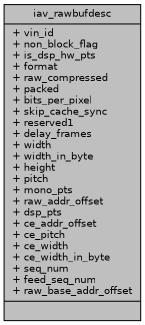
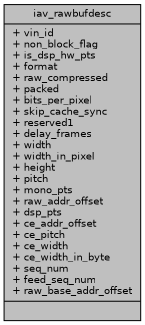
(53, 156) -> (54, 156)
